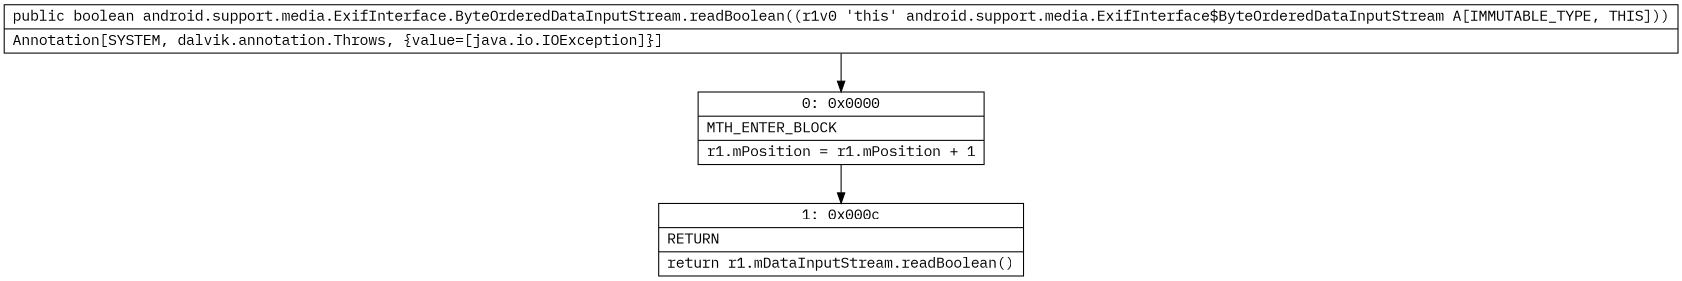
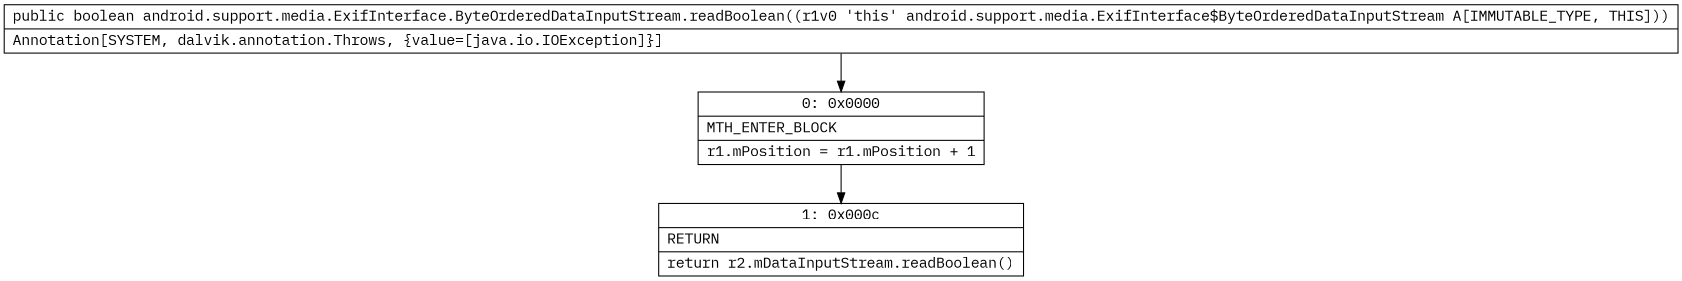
(841, 263) -> (841, 263)
